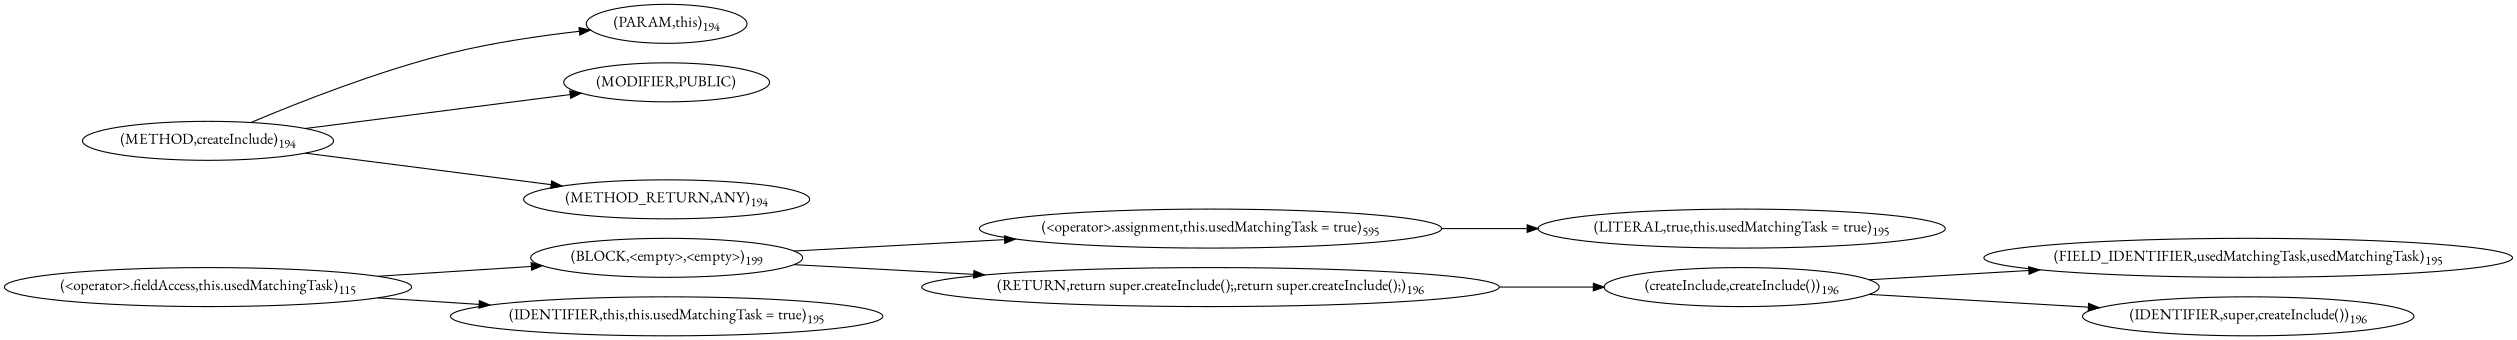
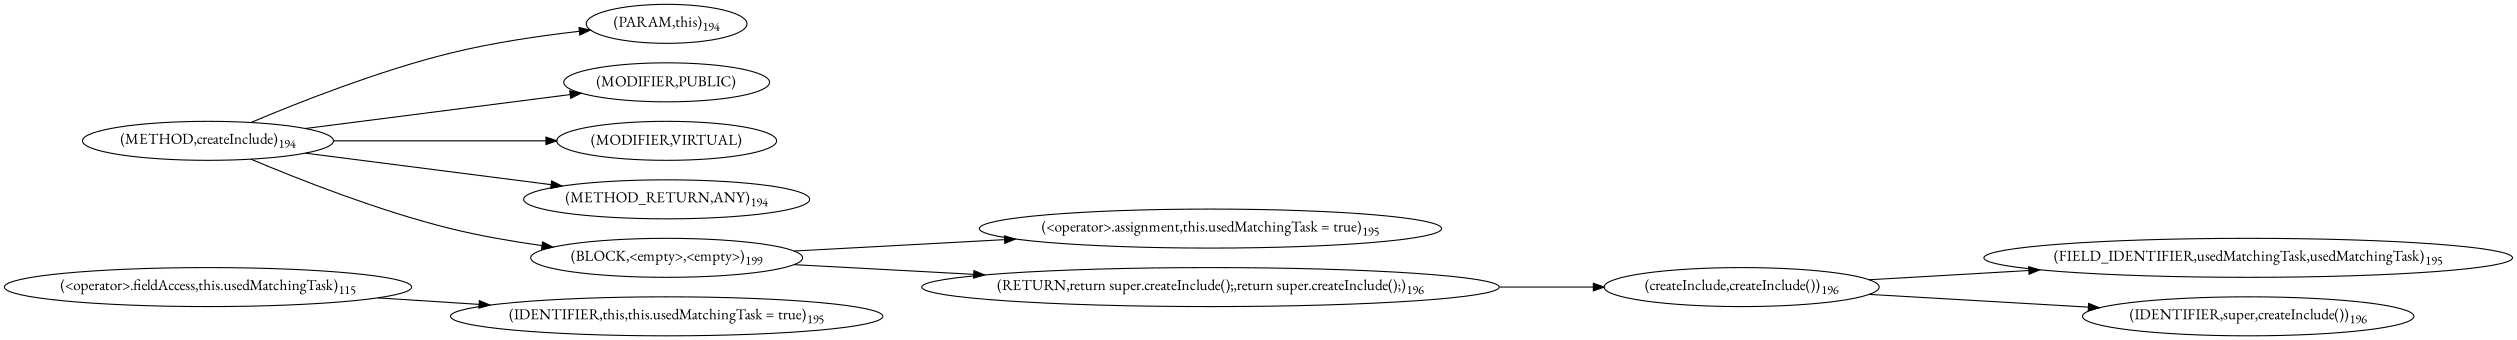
none -> (667, 141)
(1371, 227) -> (1371, 227)
(1742, 229) -> none
(454, 271) -> (393, 212)
